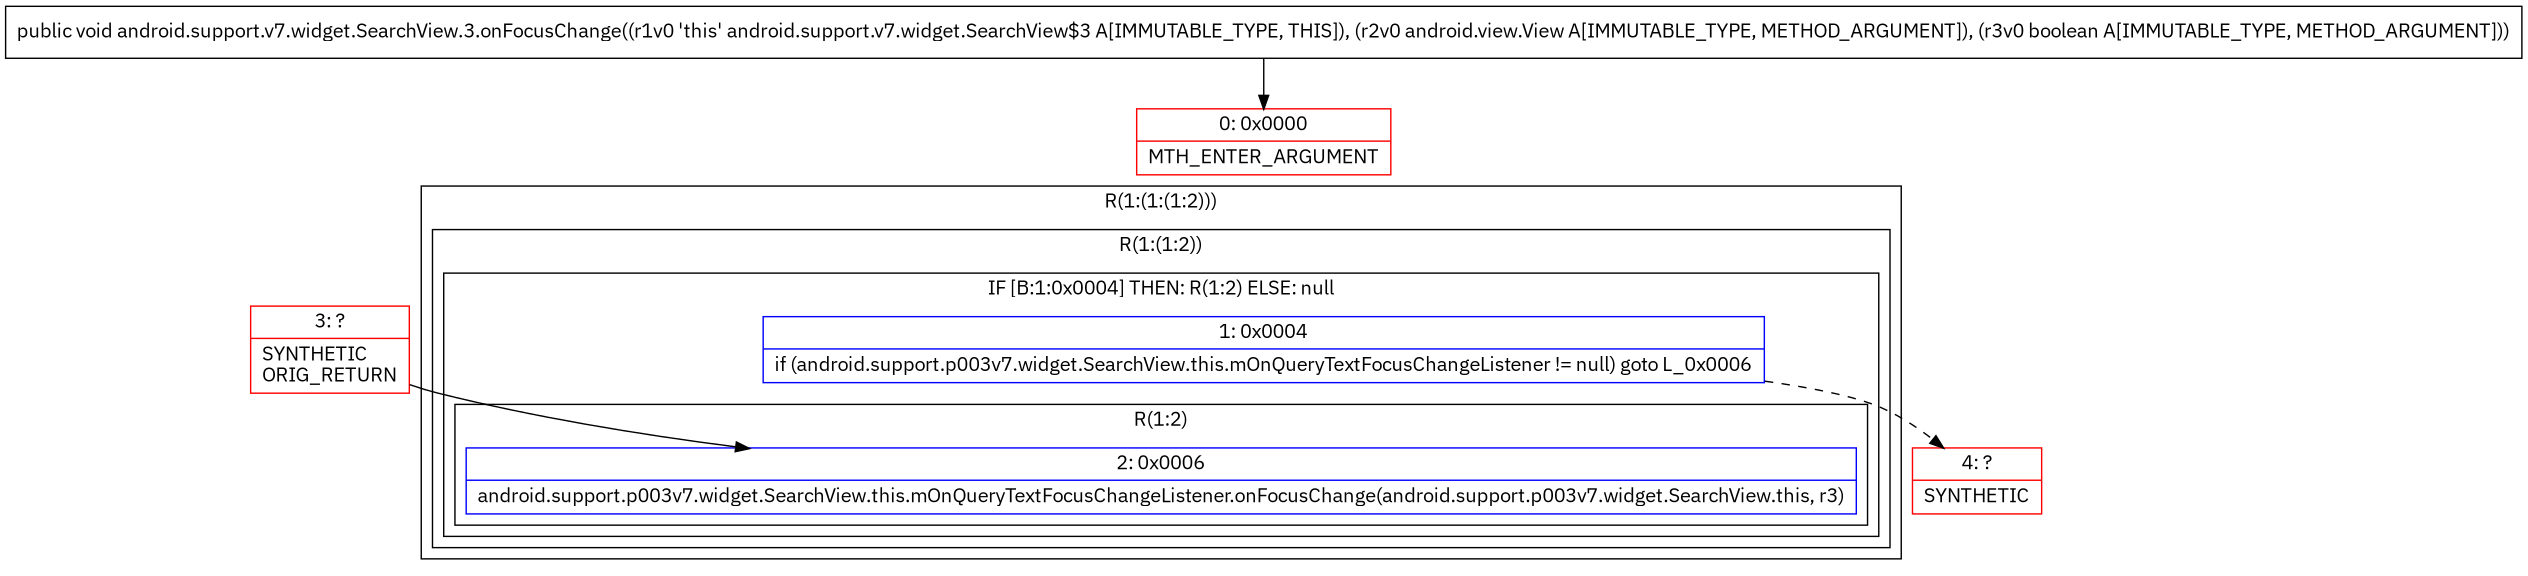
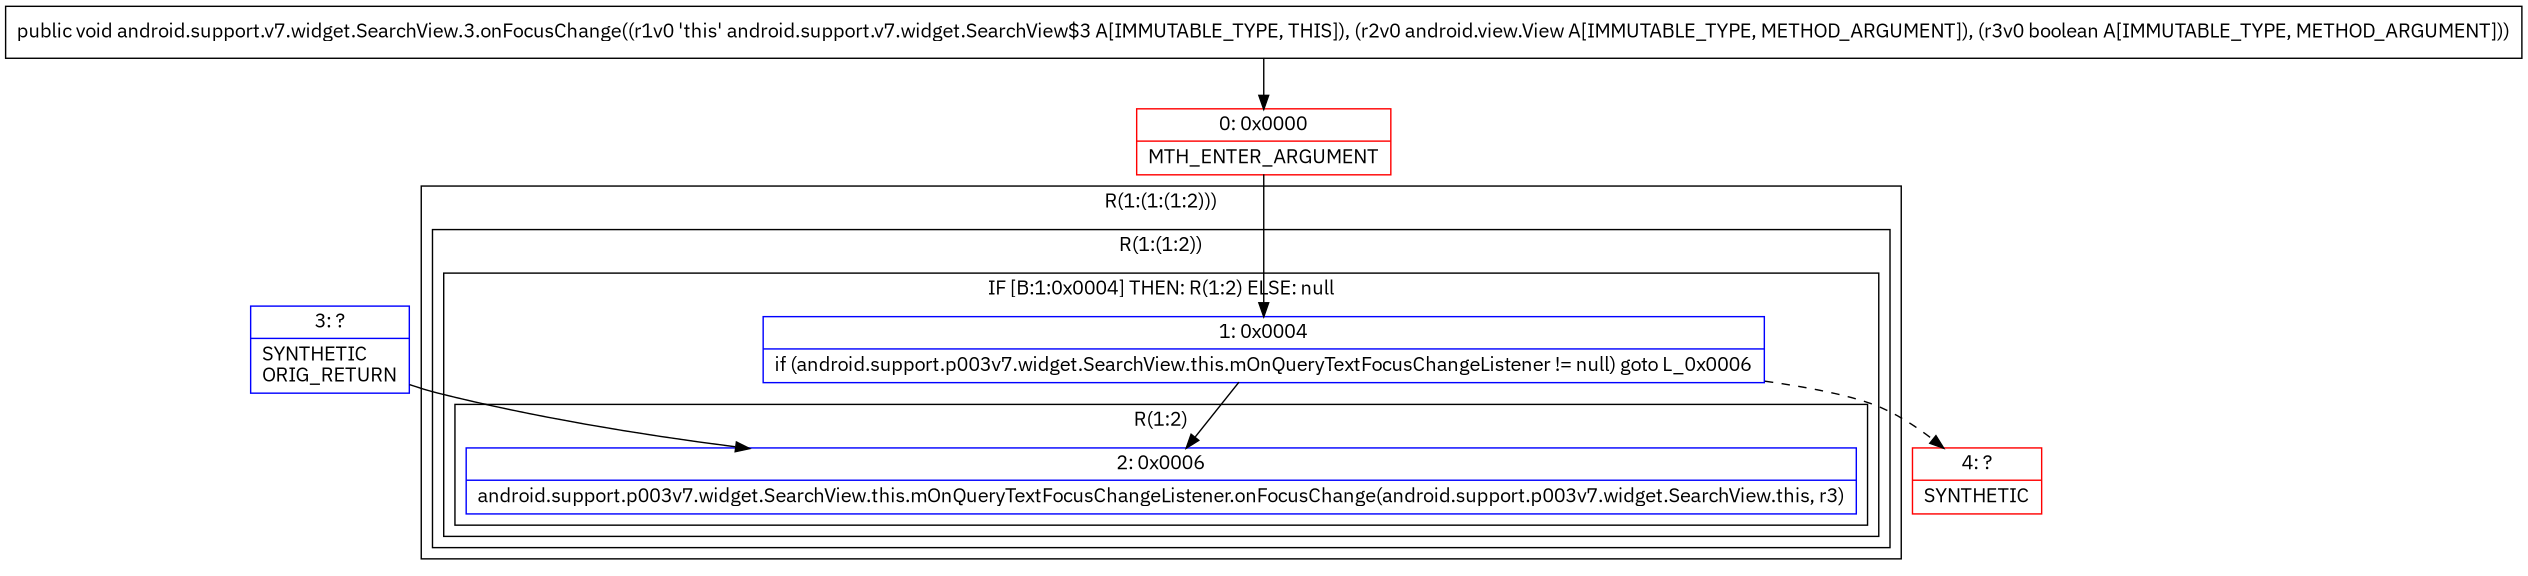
none -> (1264, 239)
(330, 350) -> (330, 350)
none -> (1214, 414)
